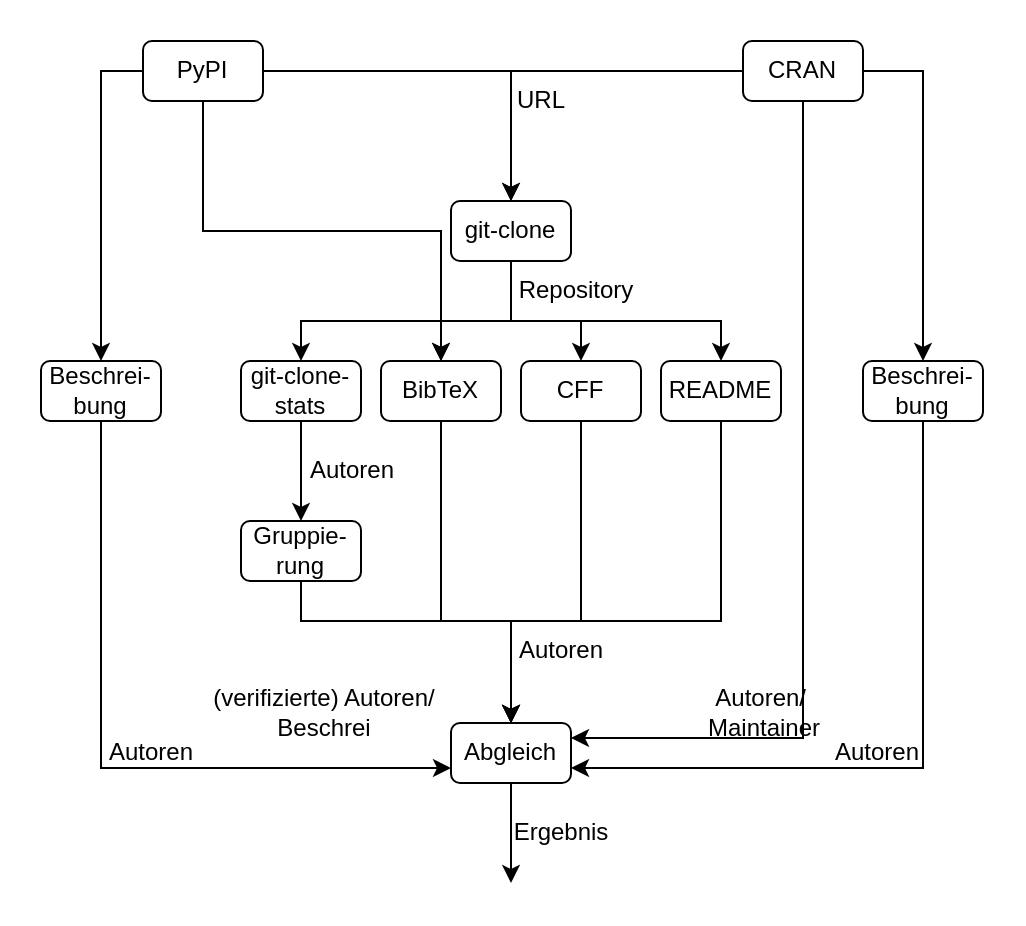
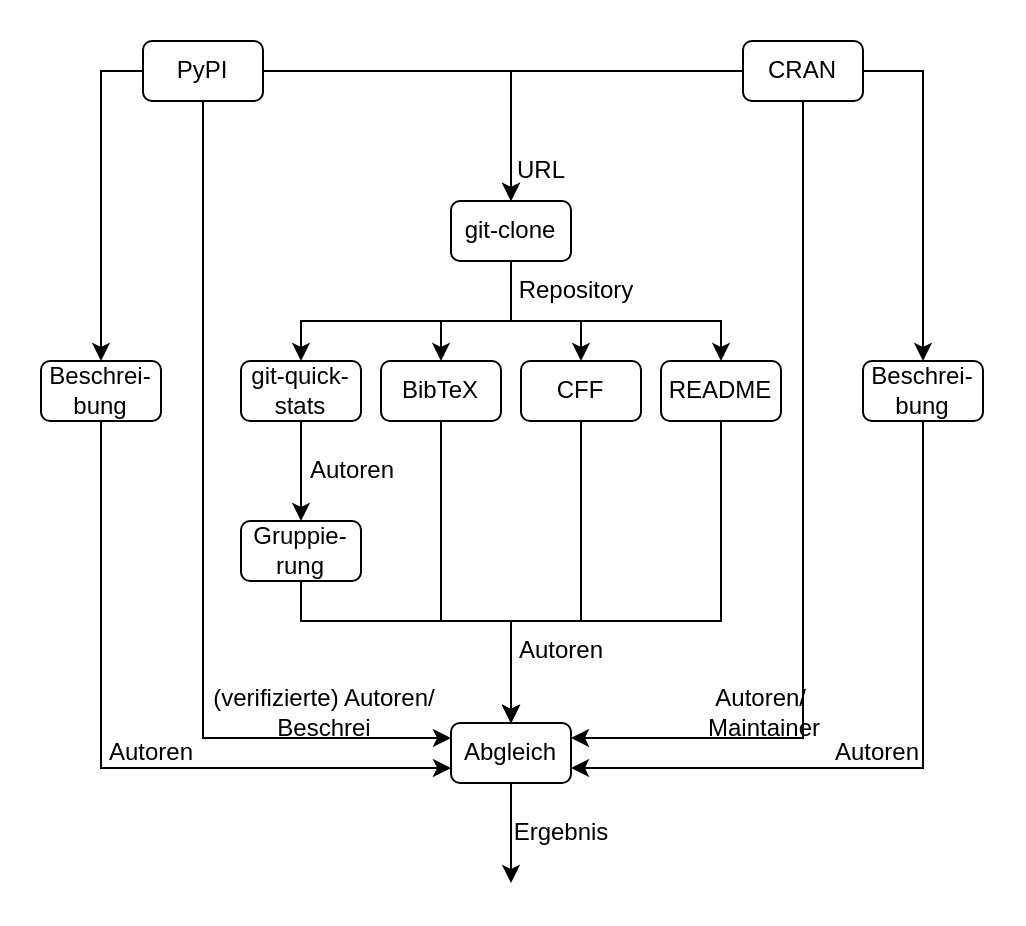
(542, 101) -> (542, 171)
(363, 231) -> (203, 600)
(301, 391) -> (301, 391)
